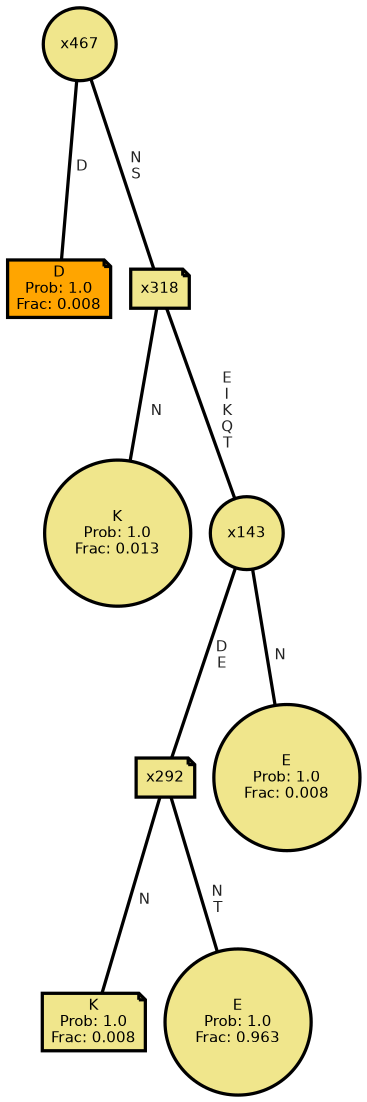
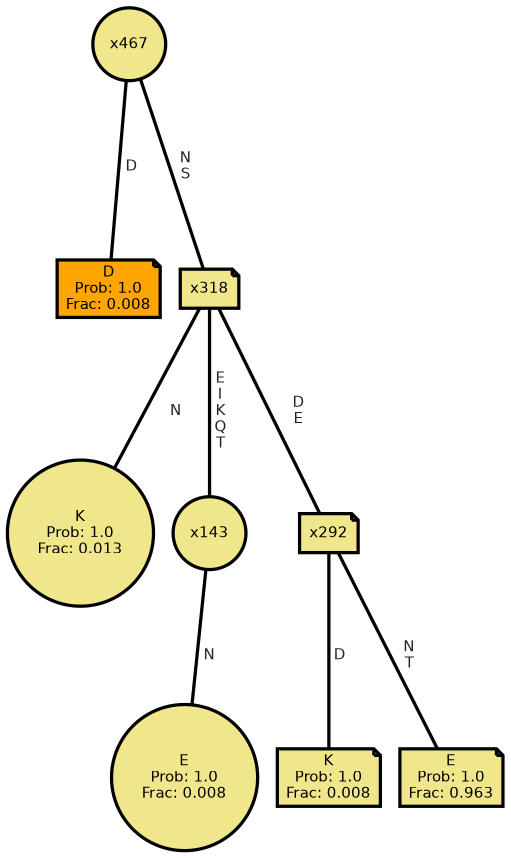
(203, 663) -> (269, 411)
(143, 900) -> (338, 655)
(238, 1022) -> (451, 778)
